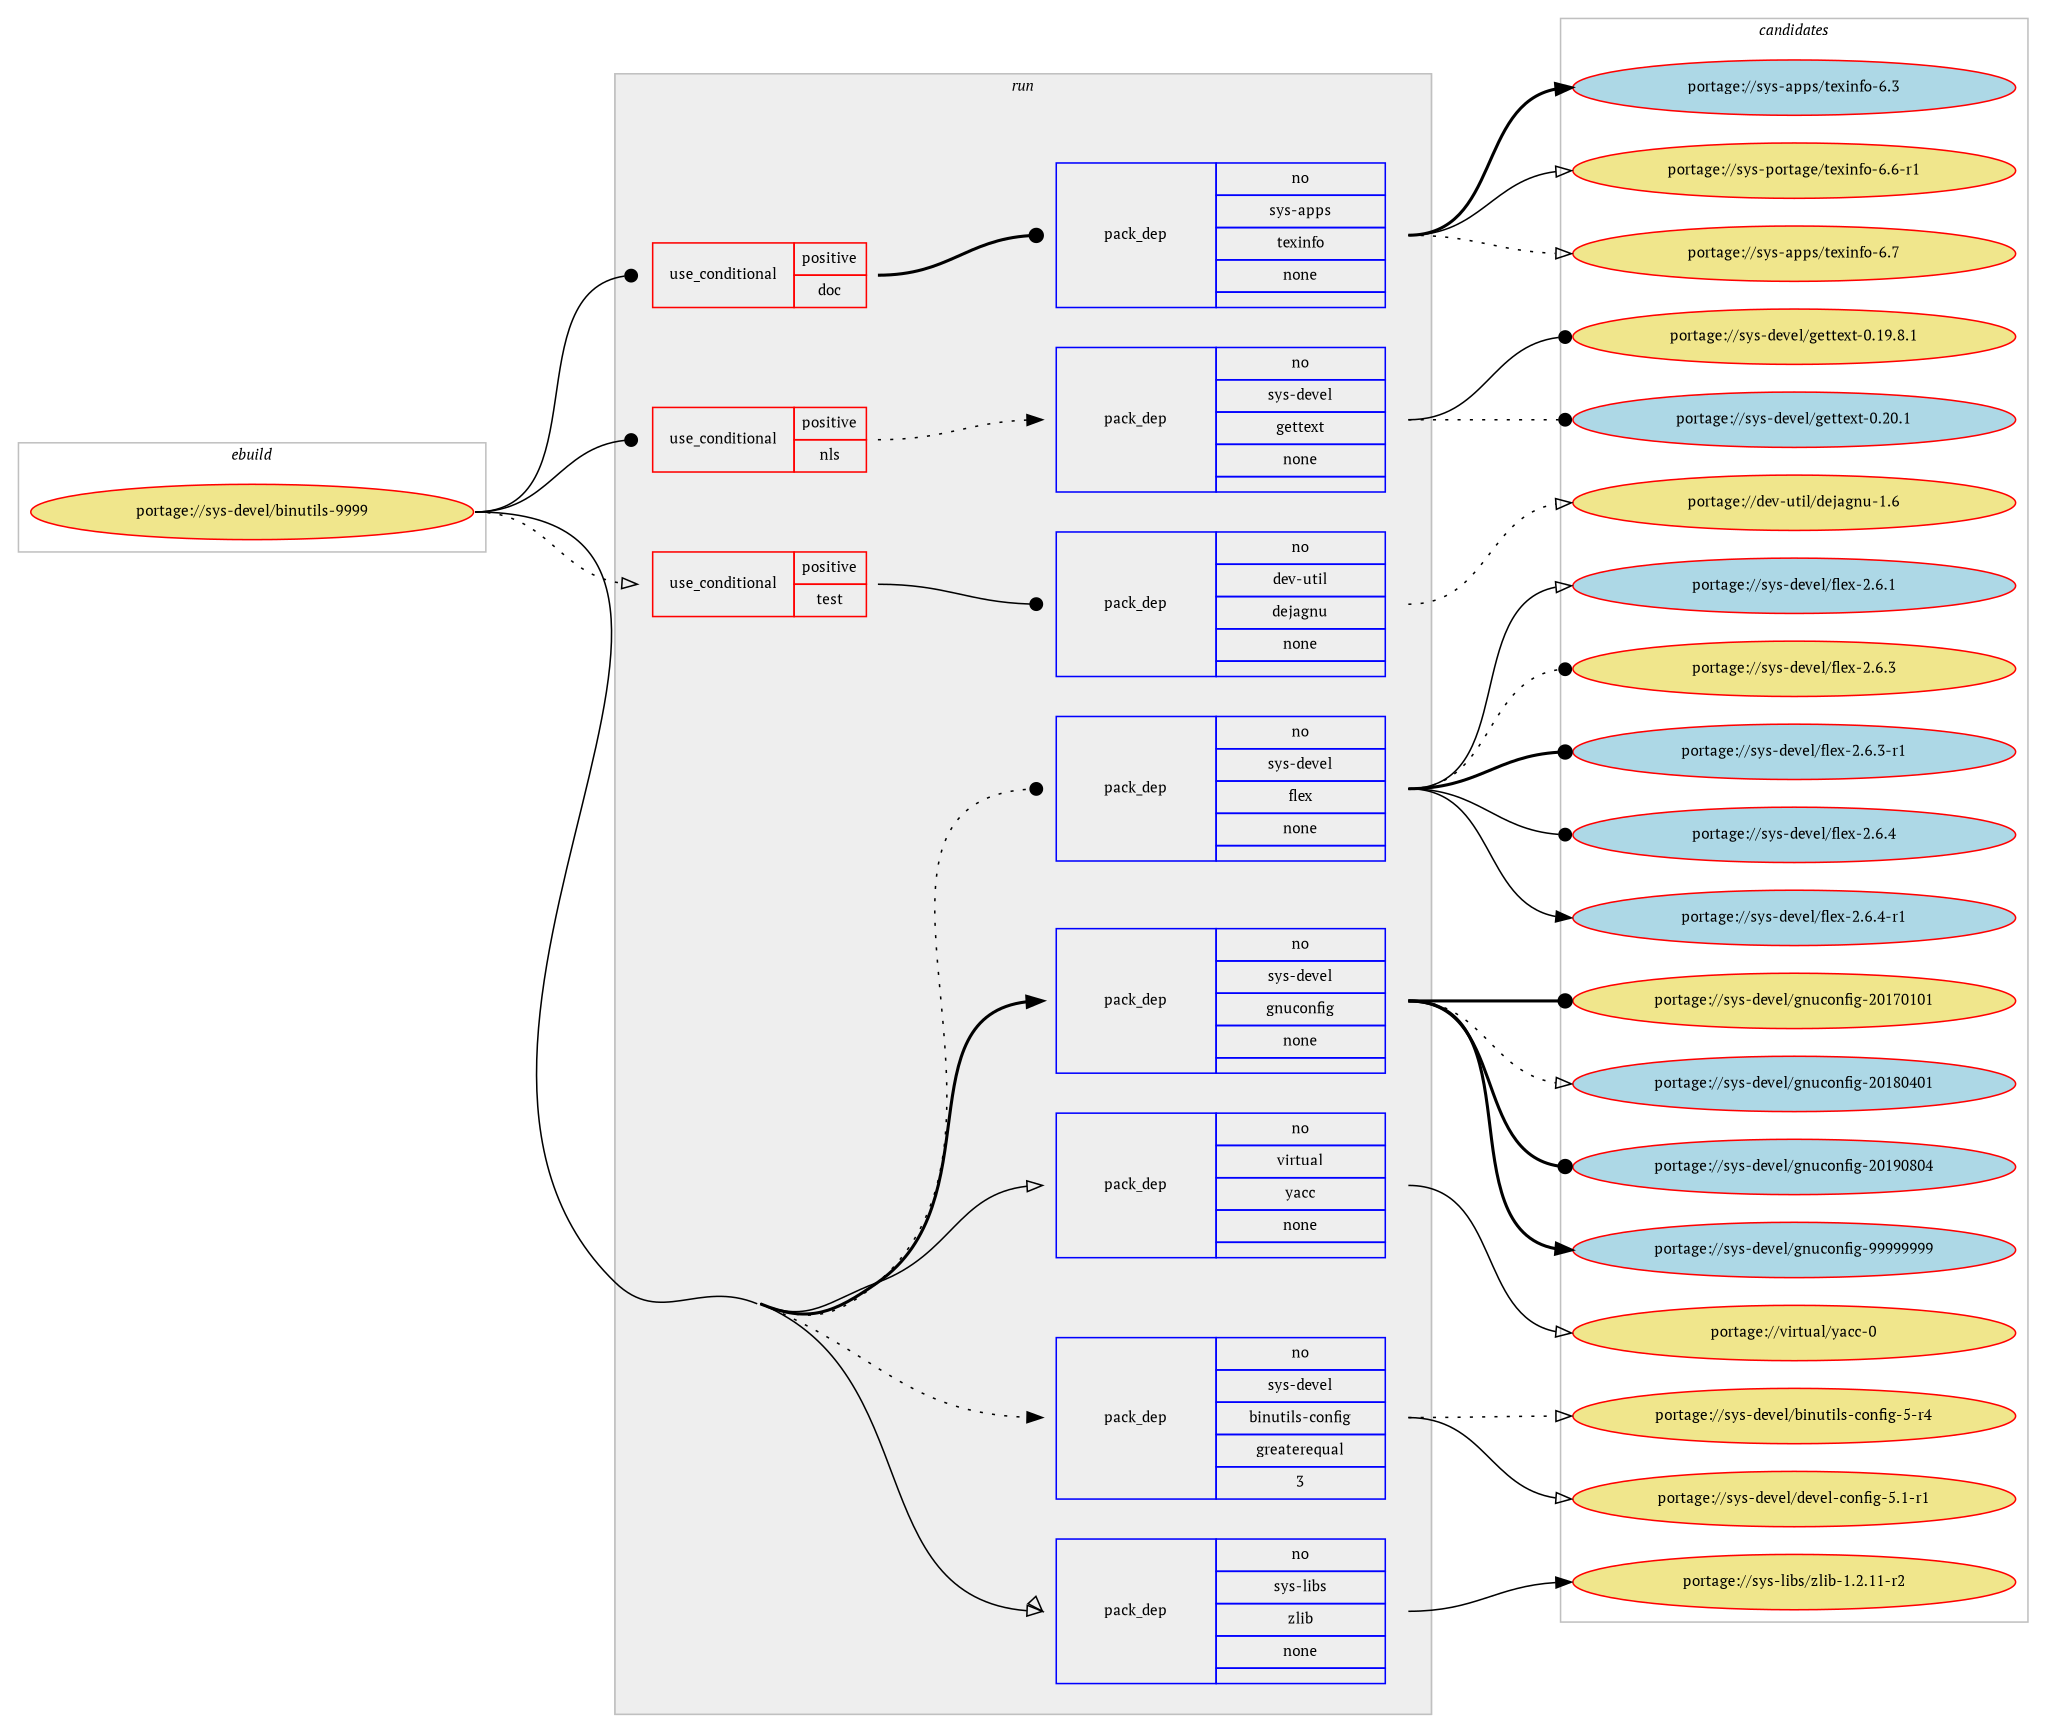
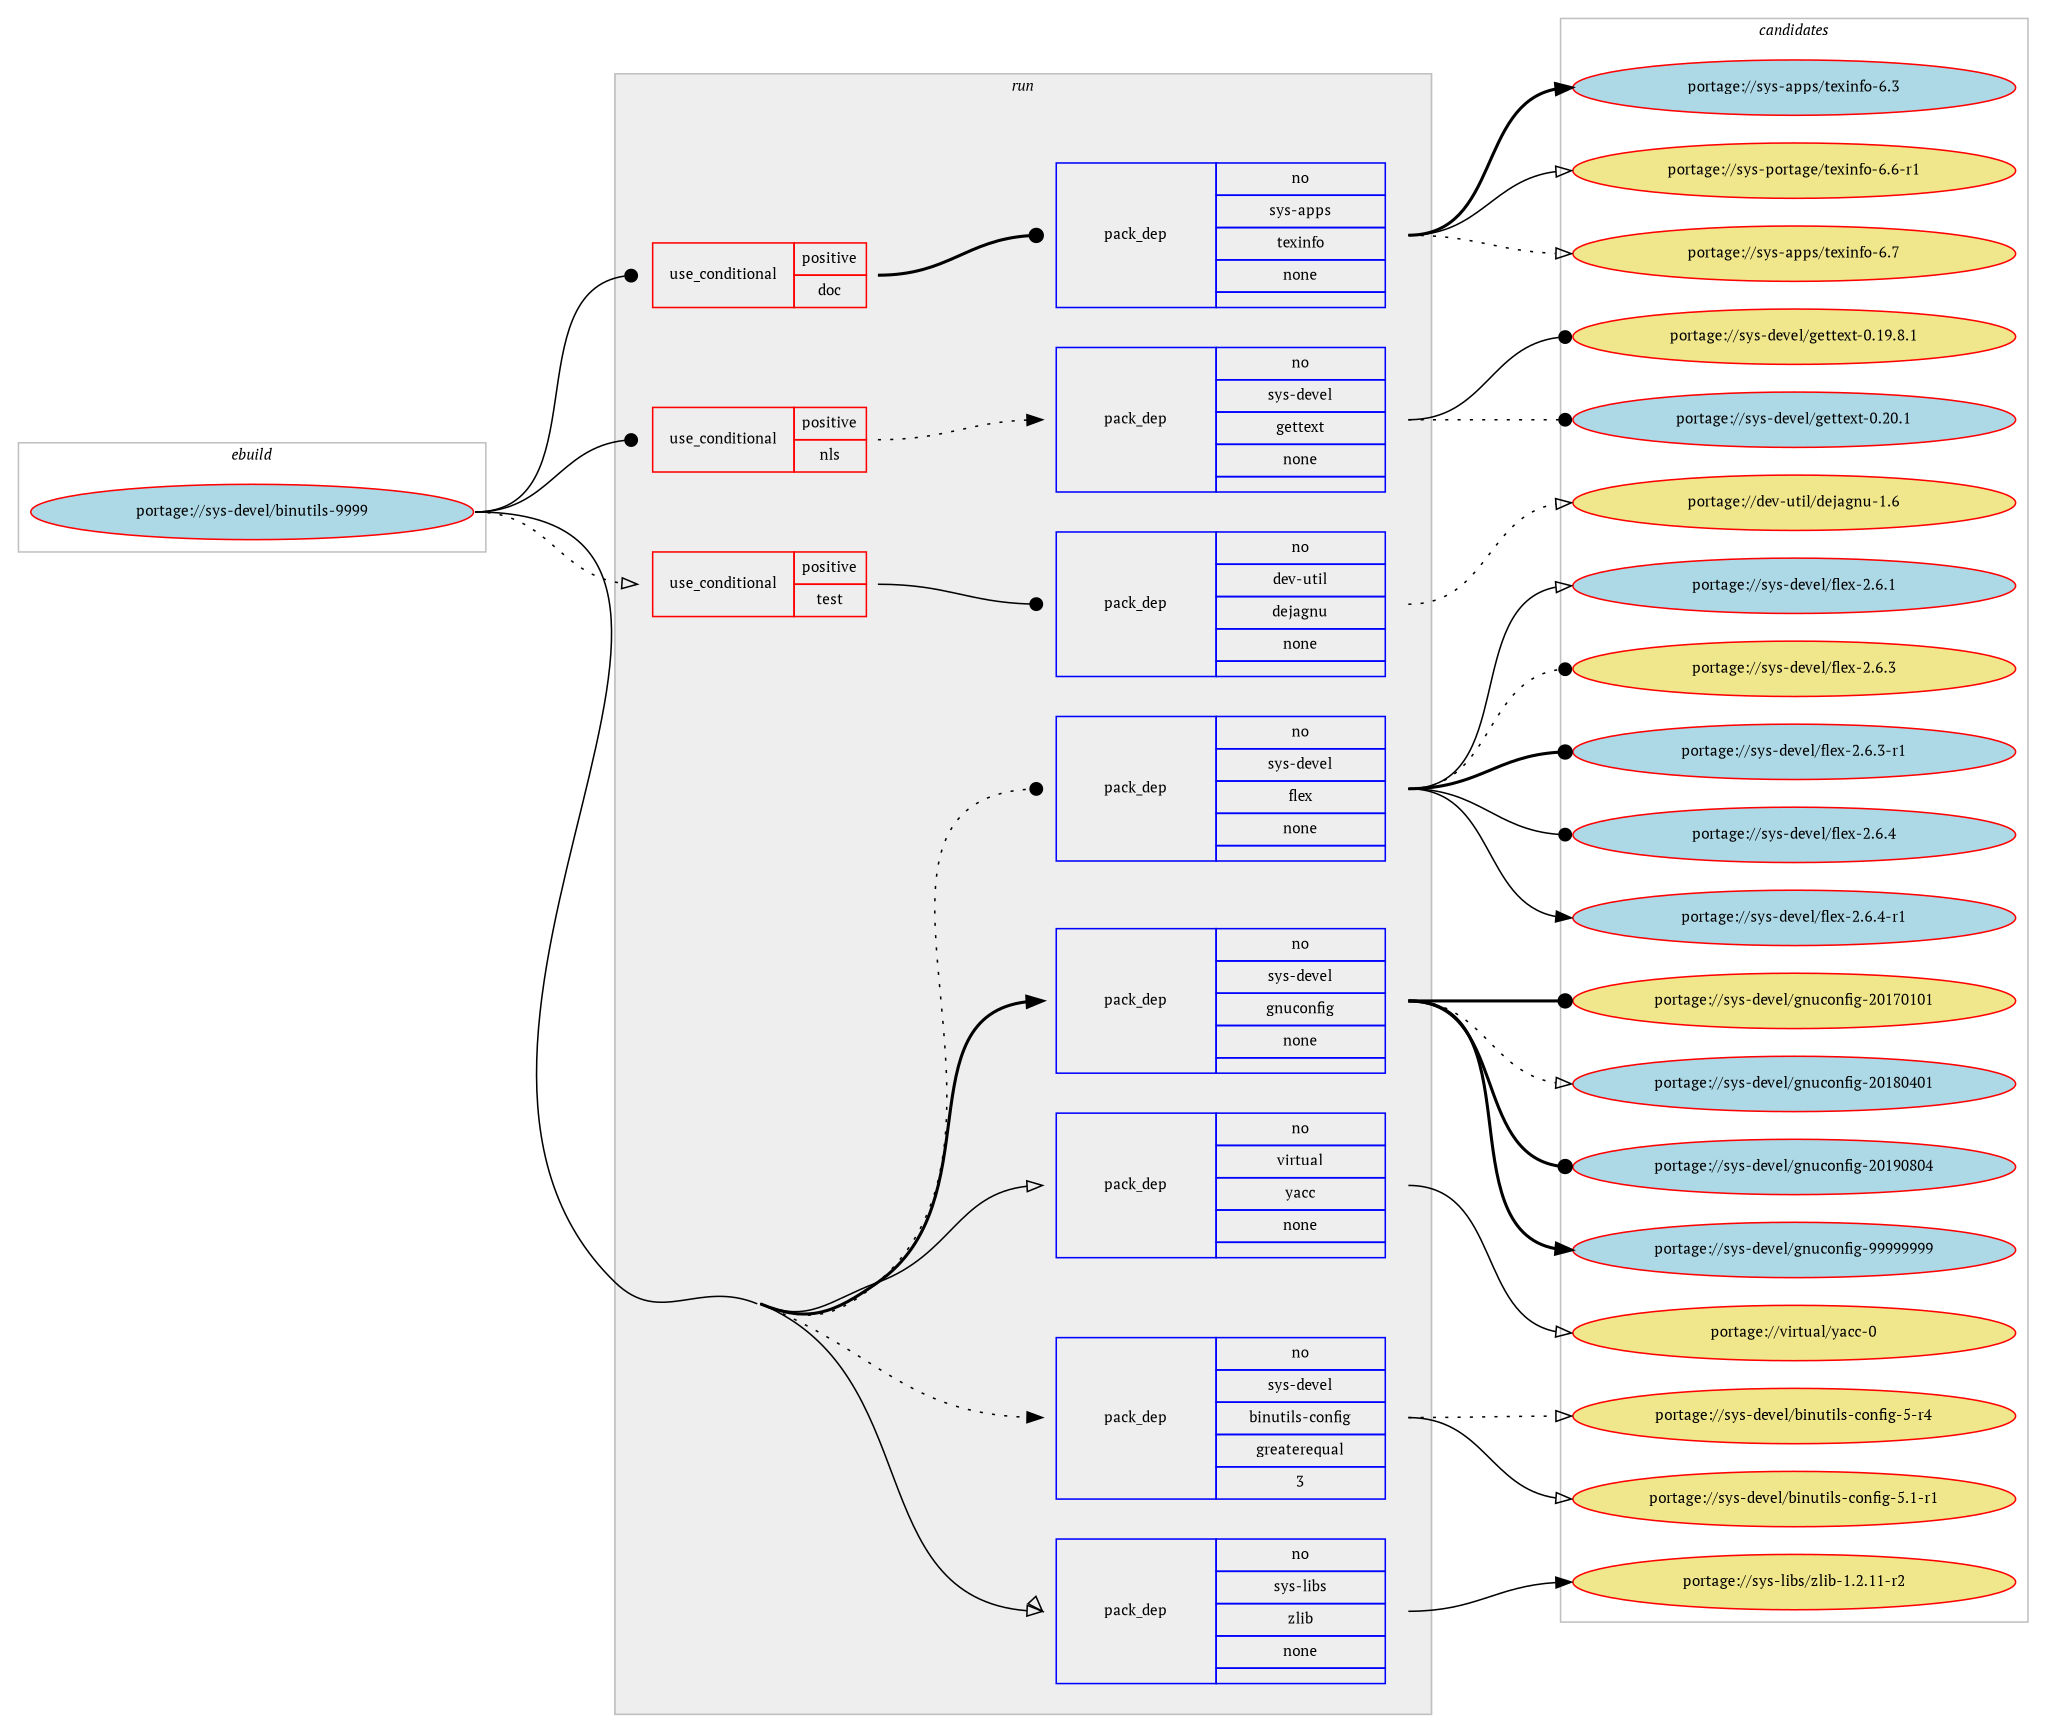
(252, 512) -> (252, 512)
(1794, 1499) -> (1794, 1499)
